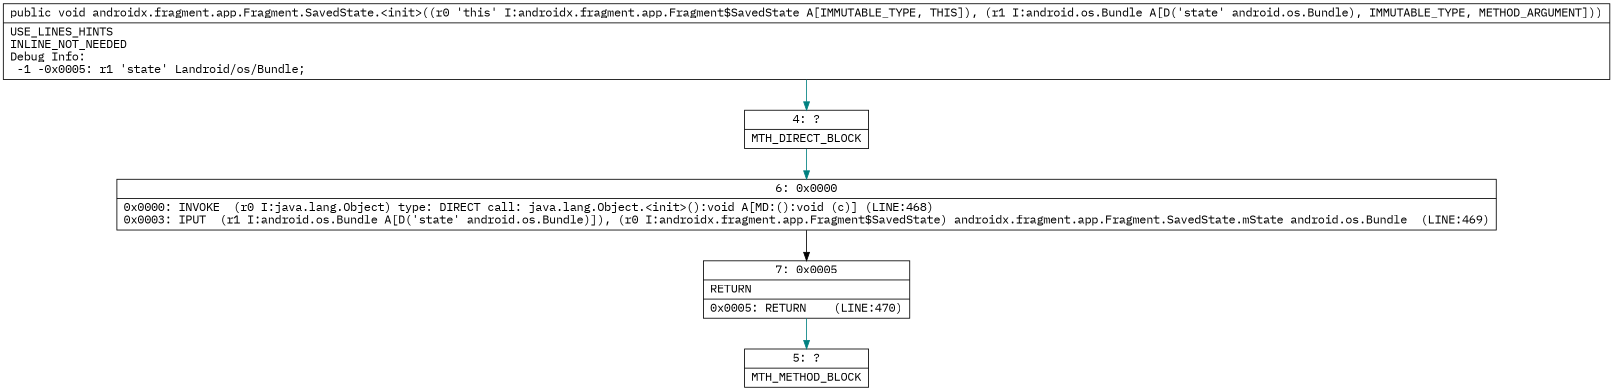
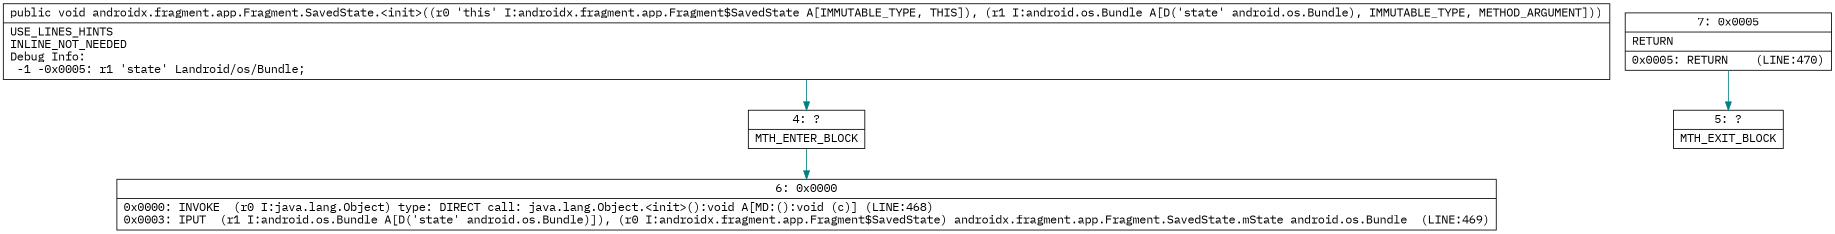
(807, 139) -> (807, 139)
(807, 241) -> none
(807, 377) -> (1728, 139)
